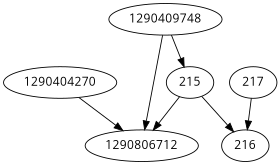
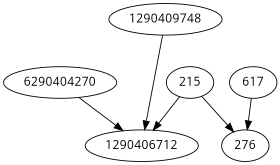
(176, 47) -> none
(60, 83) -> (60, 83)
(253, 83) -> (253, 83)
(142, 146) -> (142, 146)
(245, 146) -> (245, 146)
